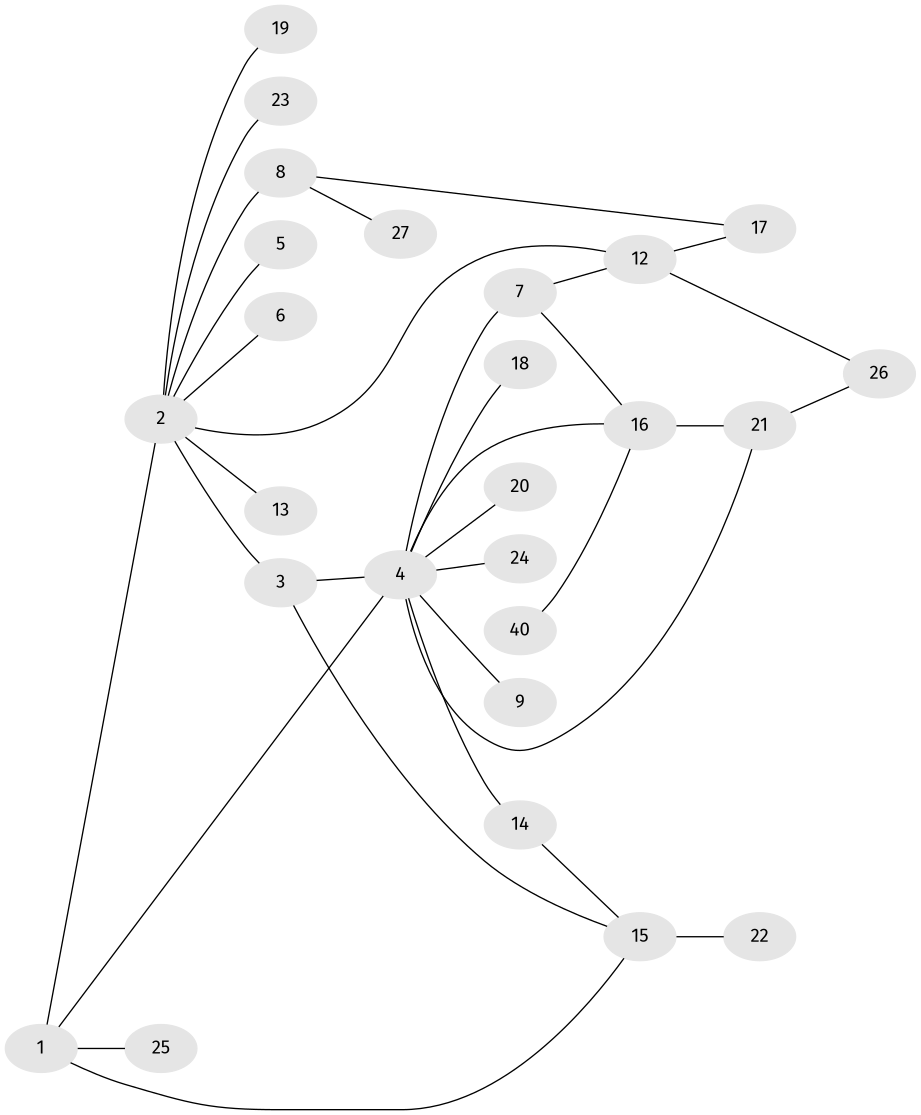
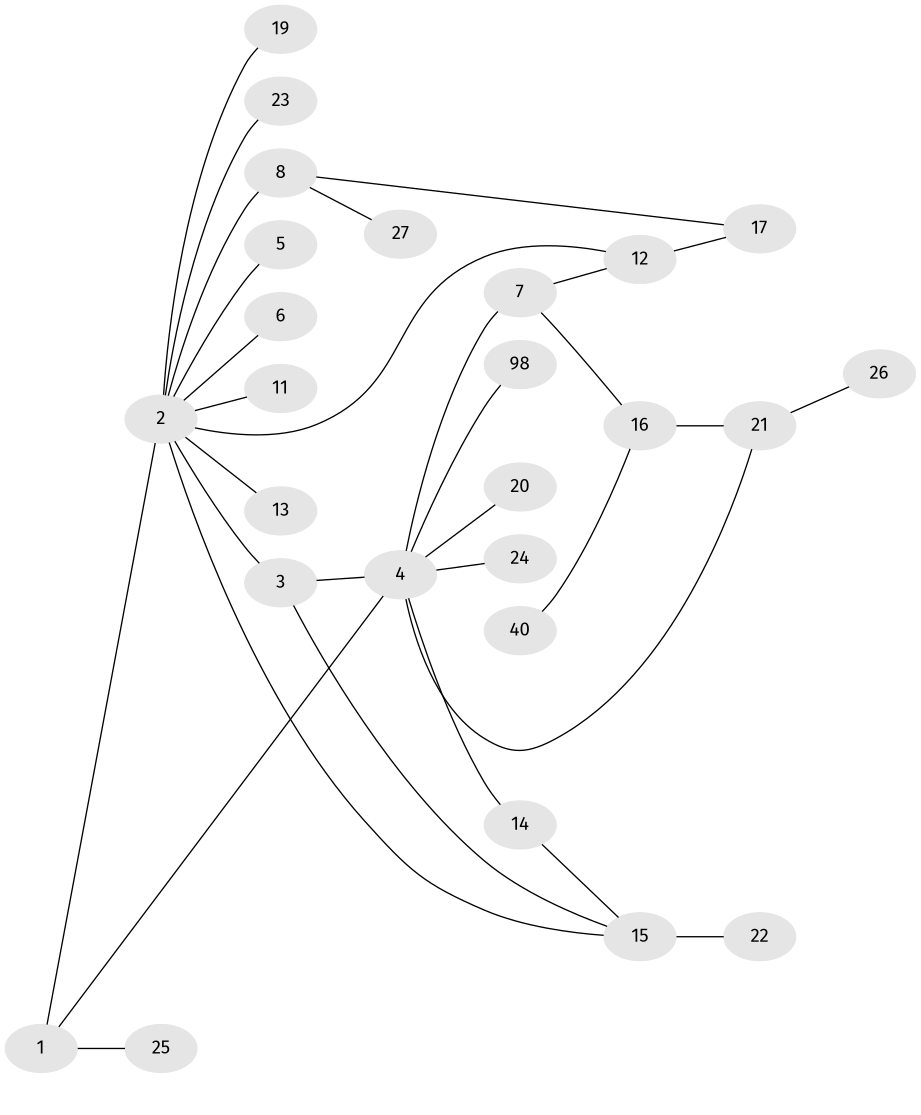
(760, 317) -> none
(520, 365) -> (520, 365)
none -> (281, 389)
(484, 452) -> none
(520, 703) -> none
(372, 1110) -> (317, 760)
